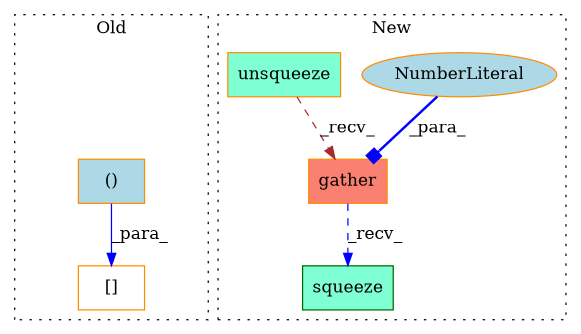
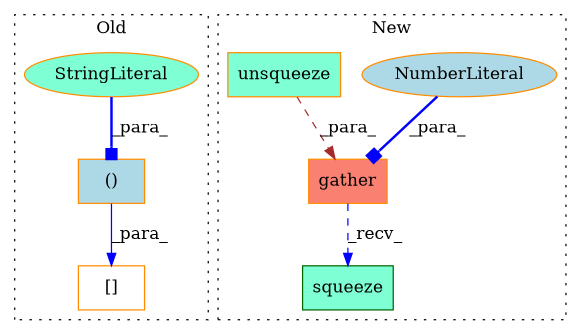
none -> (111, 75)
(348, 128) -> (348, 128)
